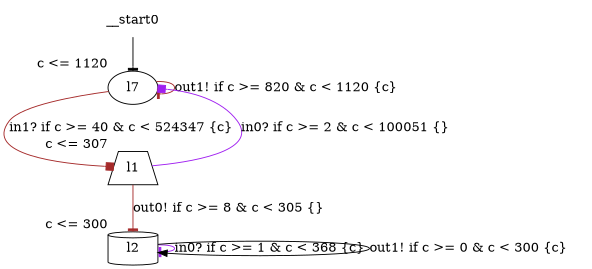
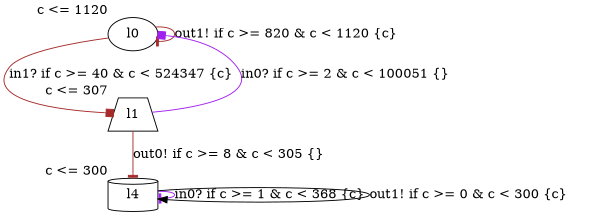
(133, 20) -> none
(133, 88) -> (133, 34)
(133, 248) -> (133, 195)
